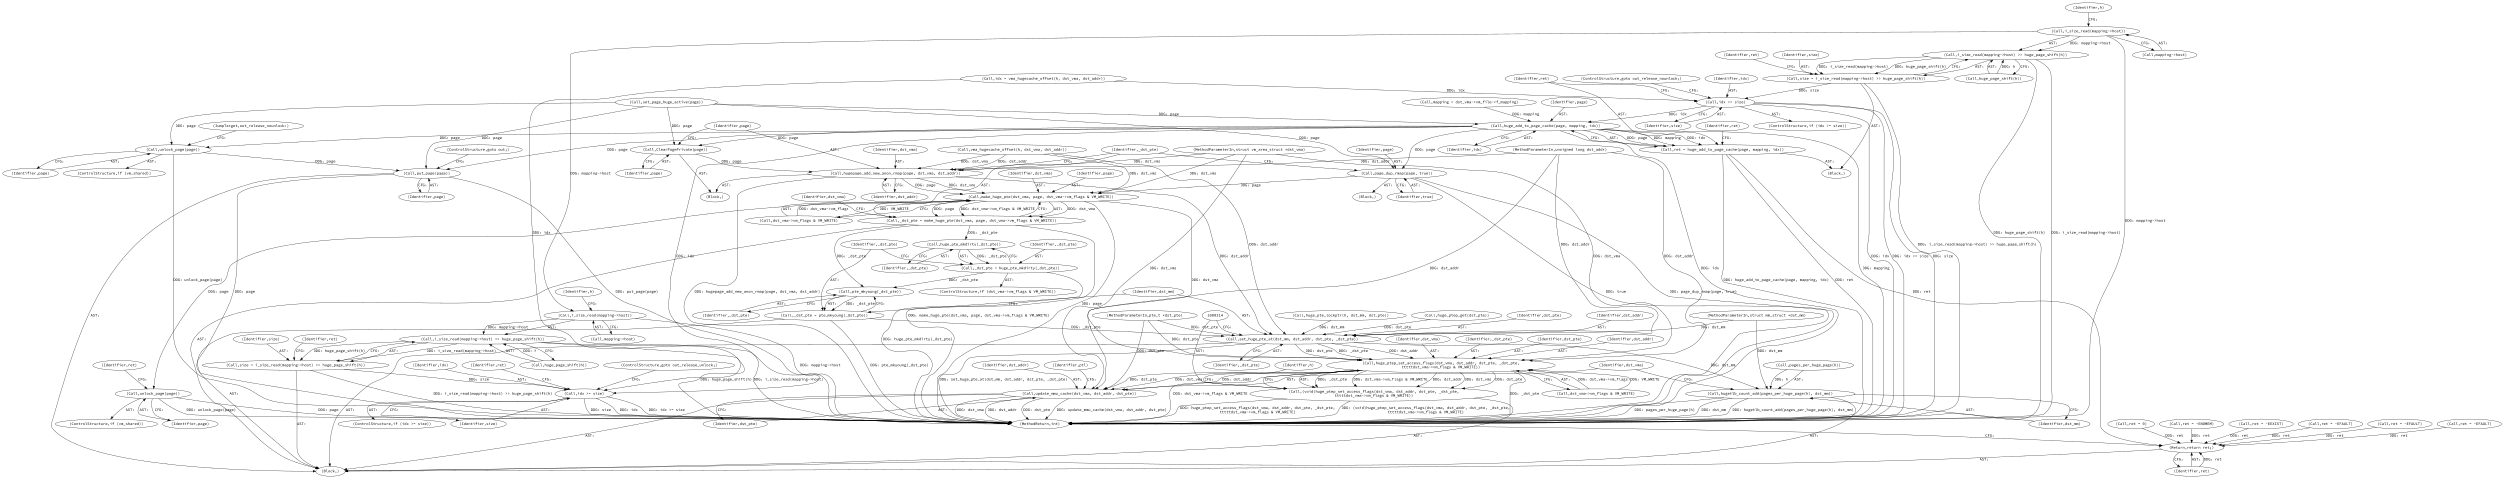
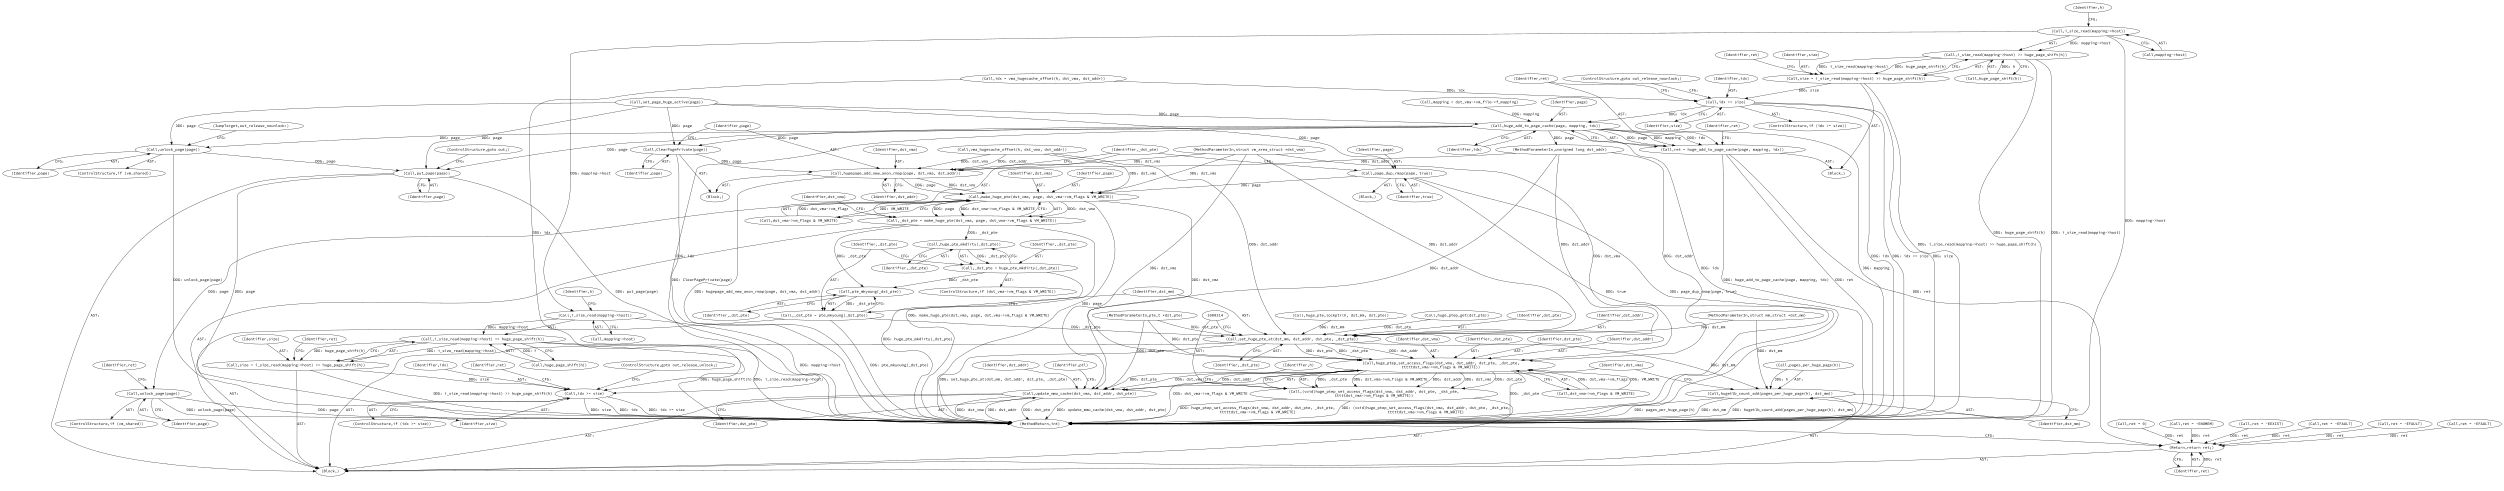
(1438, 136) -> (1552, 137)
(1151, 194) -> (1519, 283)
none -> (793, 331)
